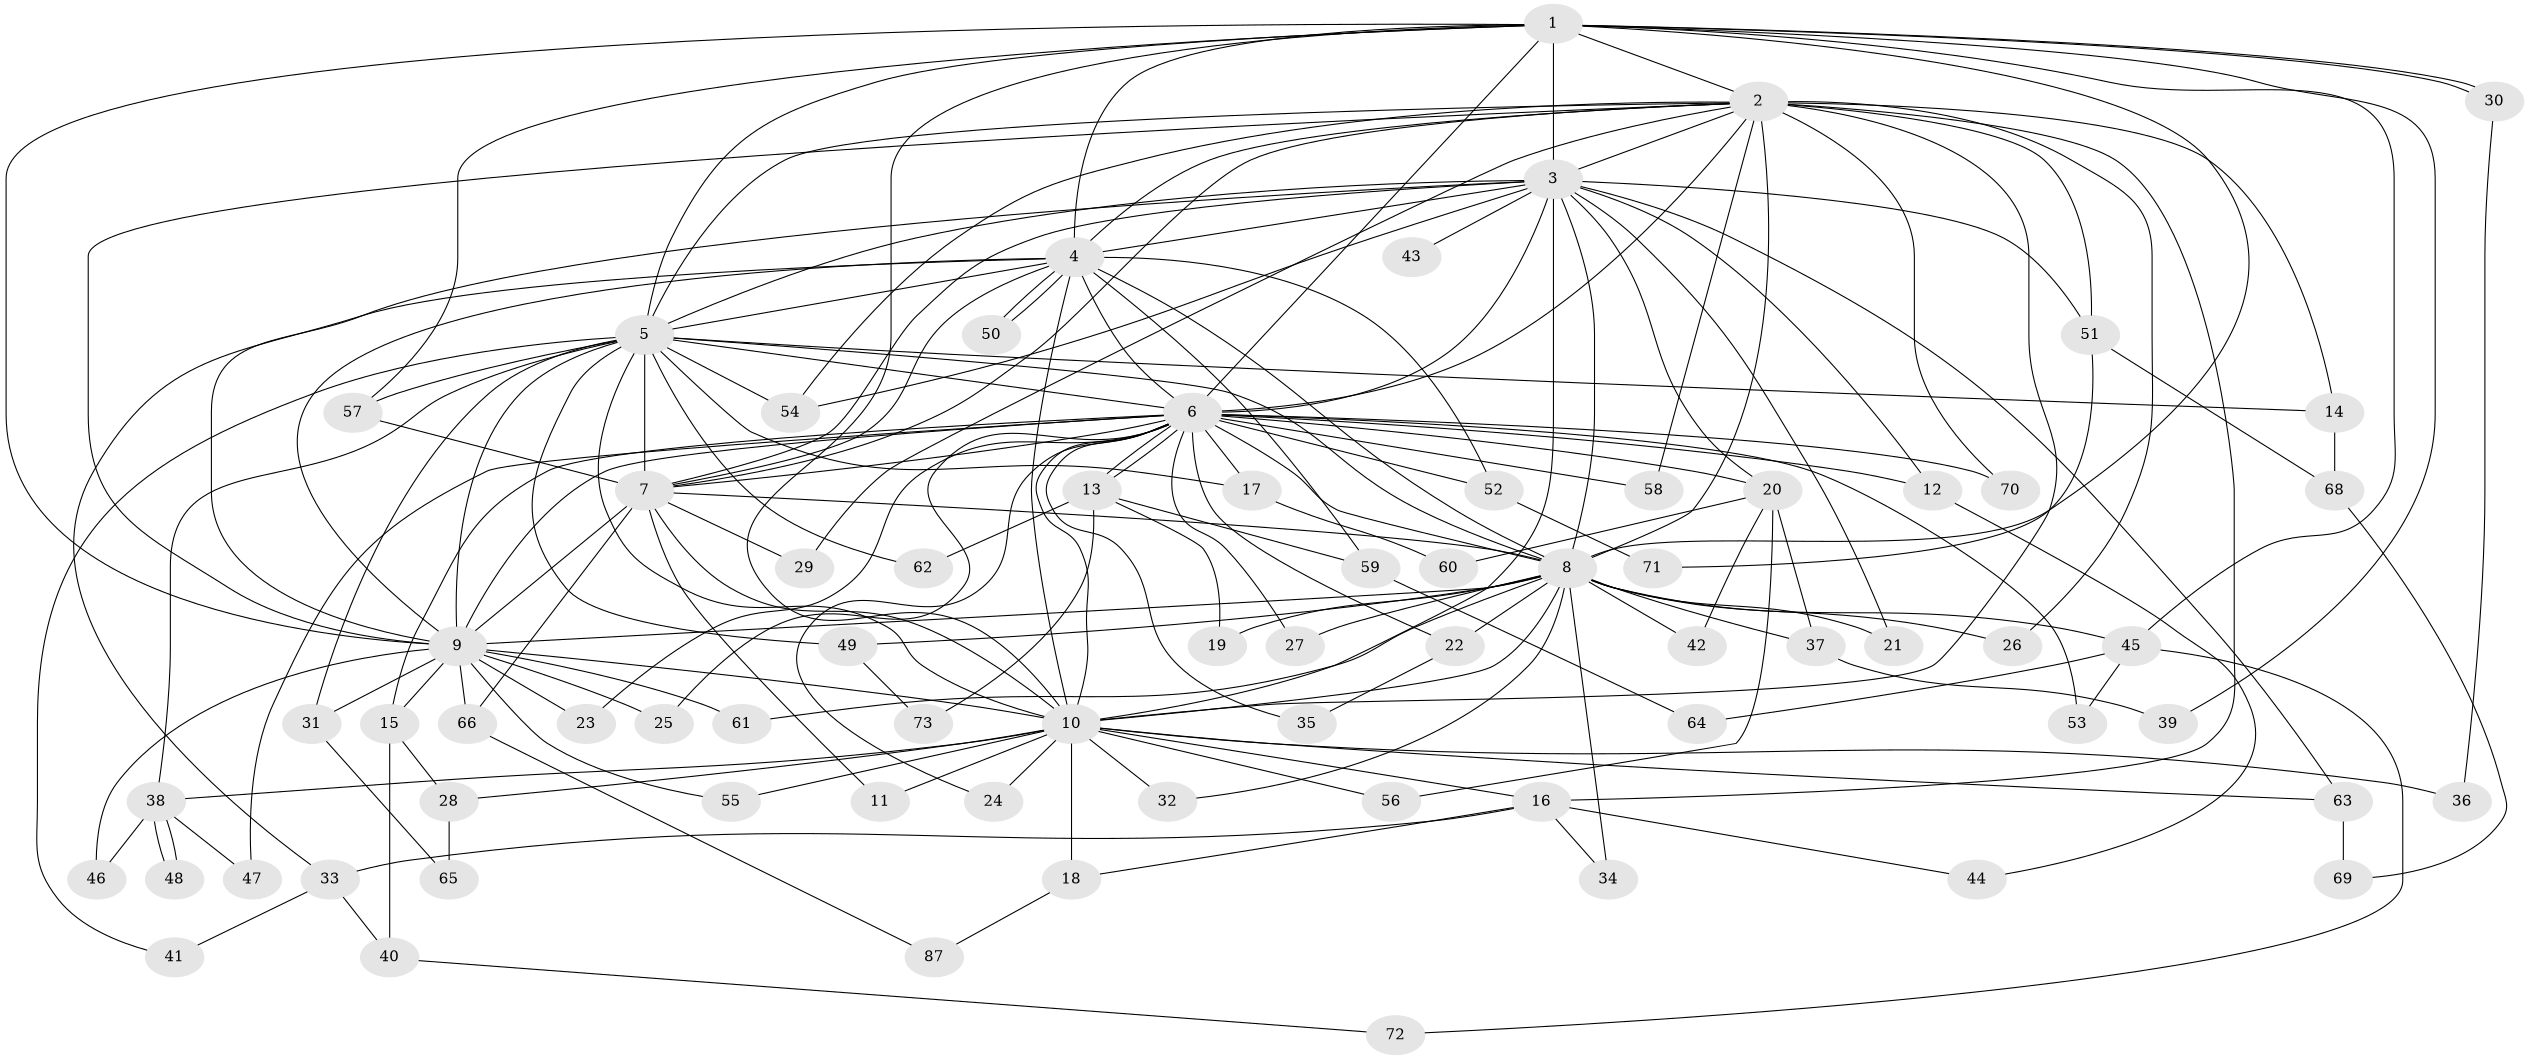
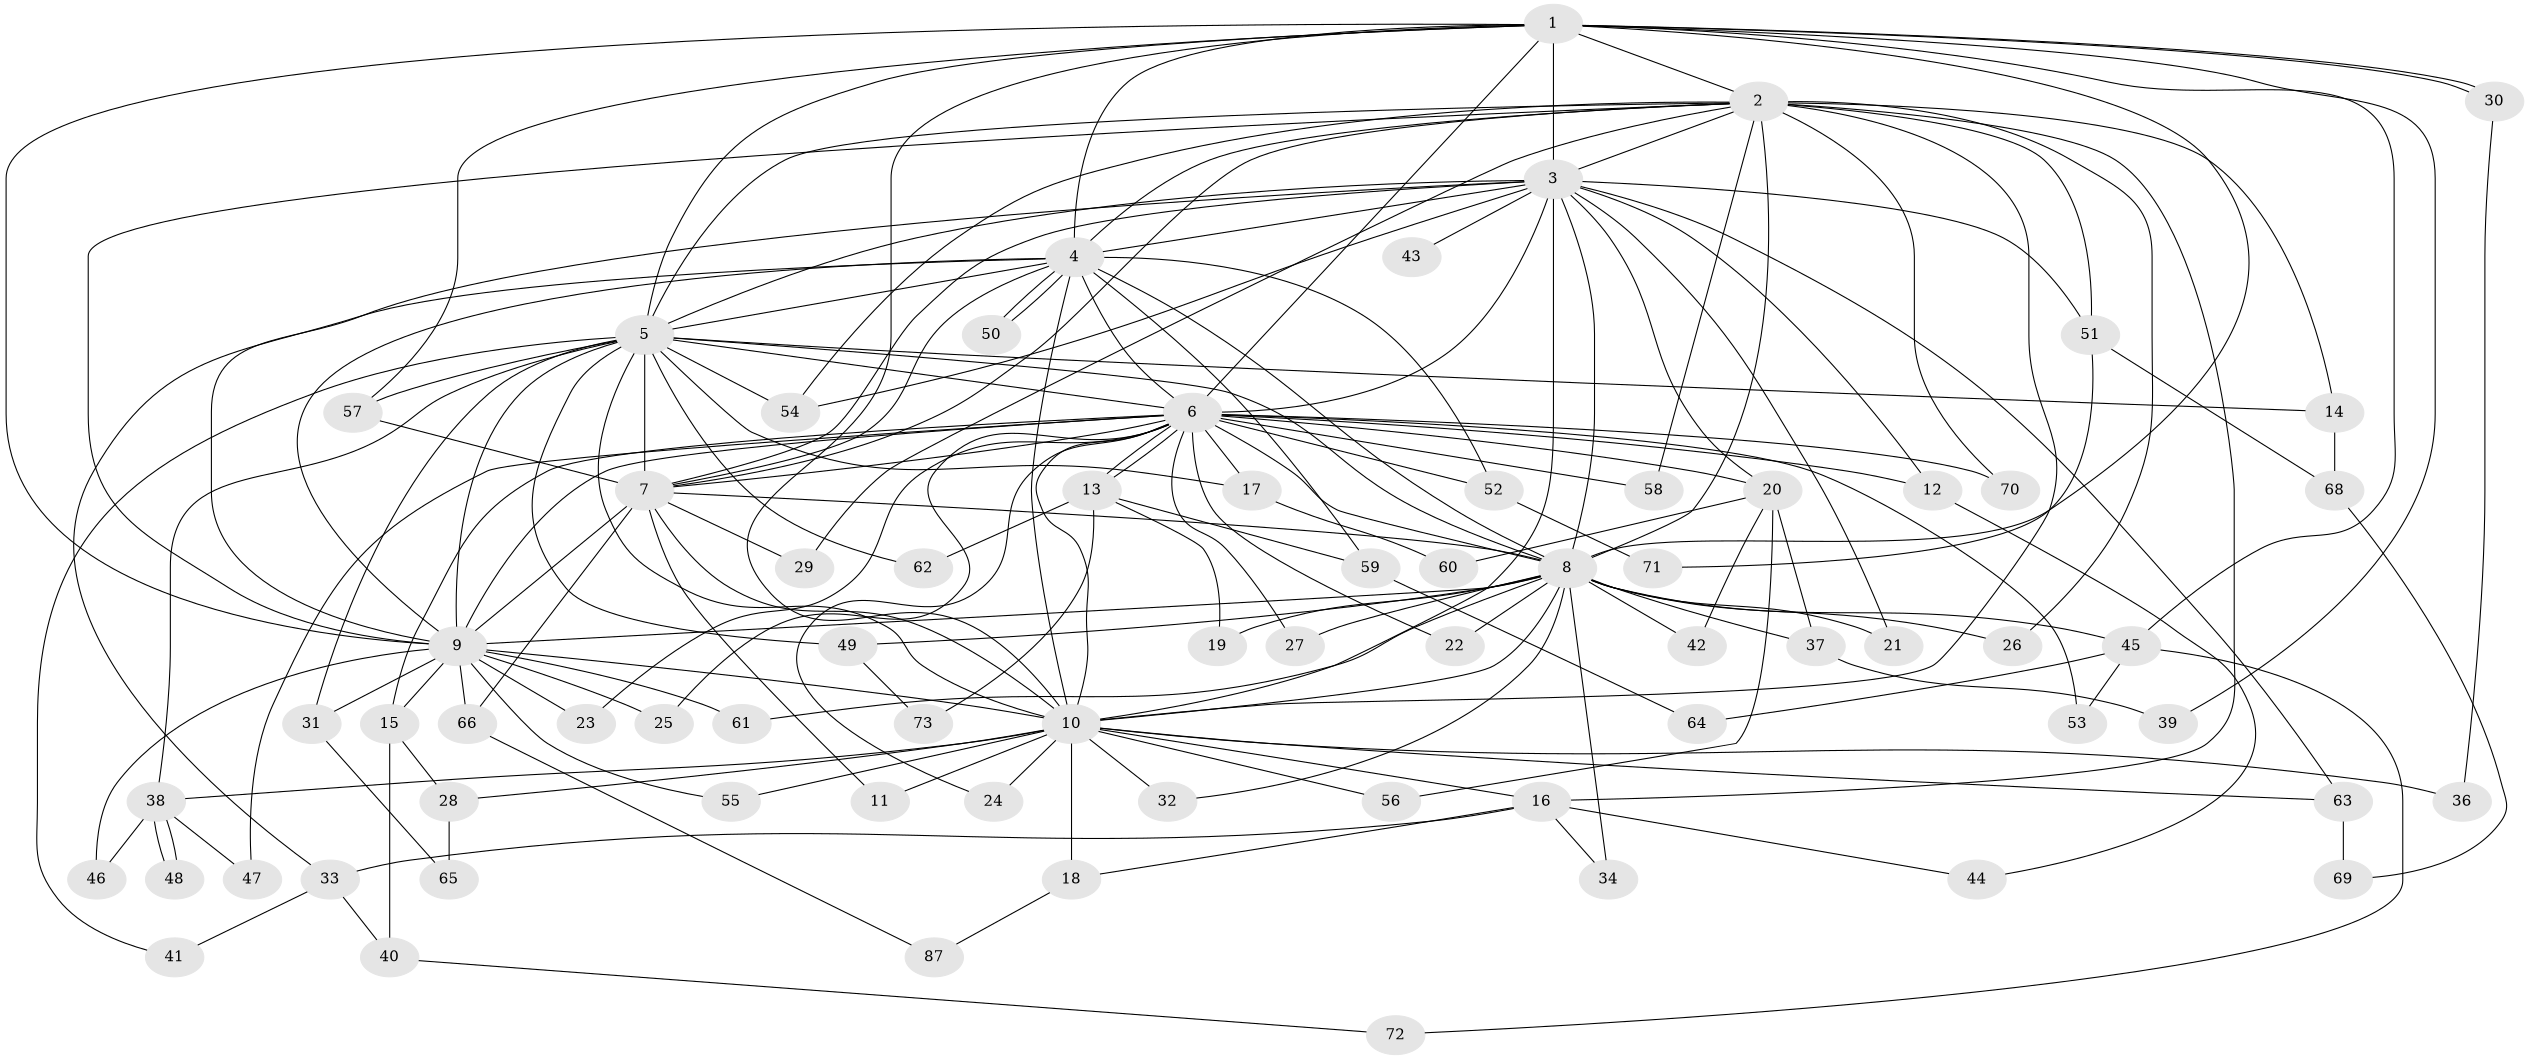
(1520, 332) -> none
(1307, 724) -> none
